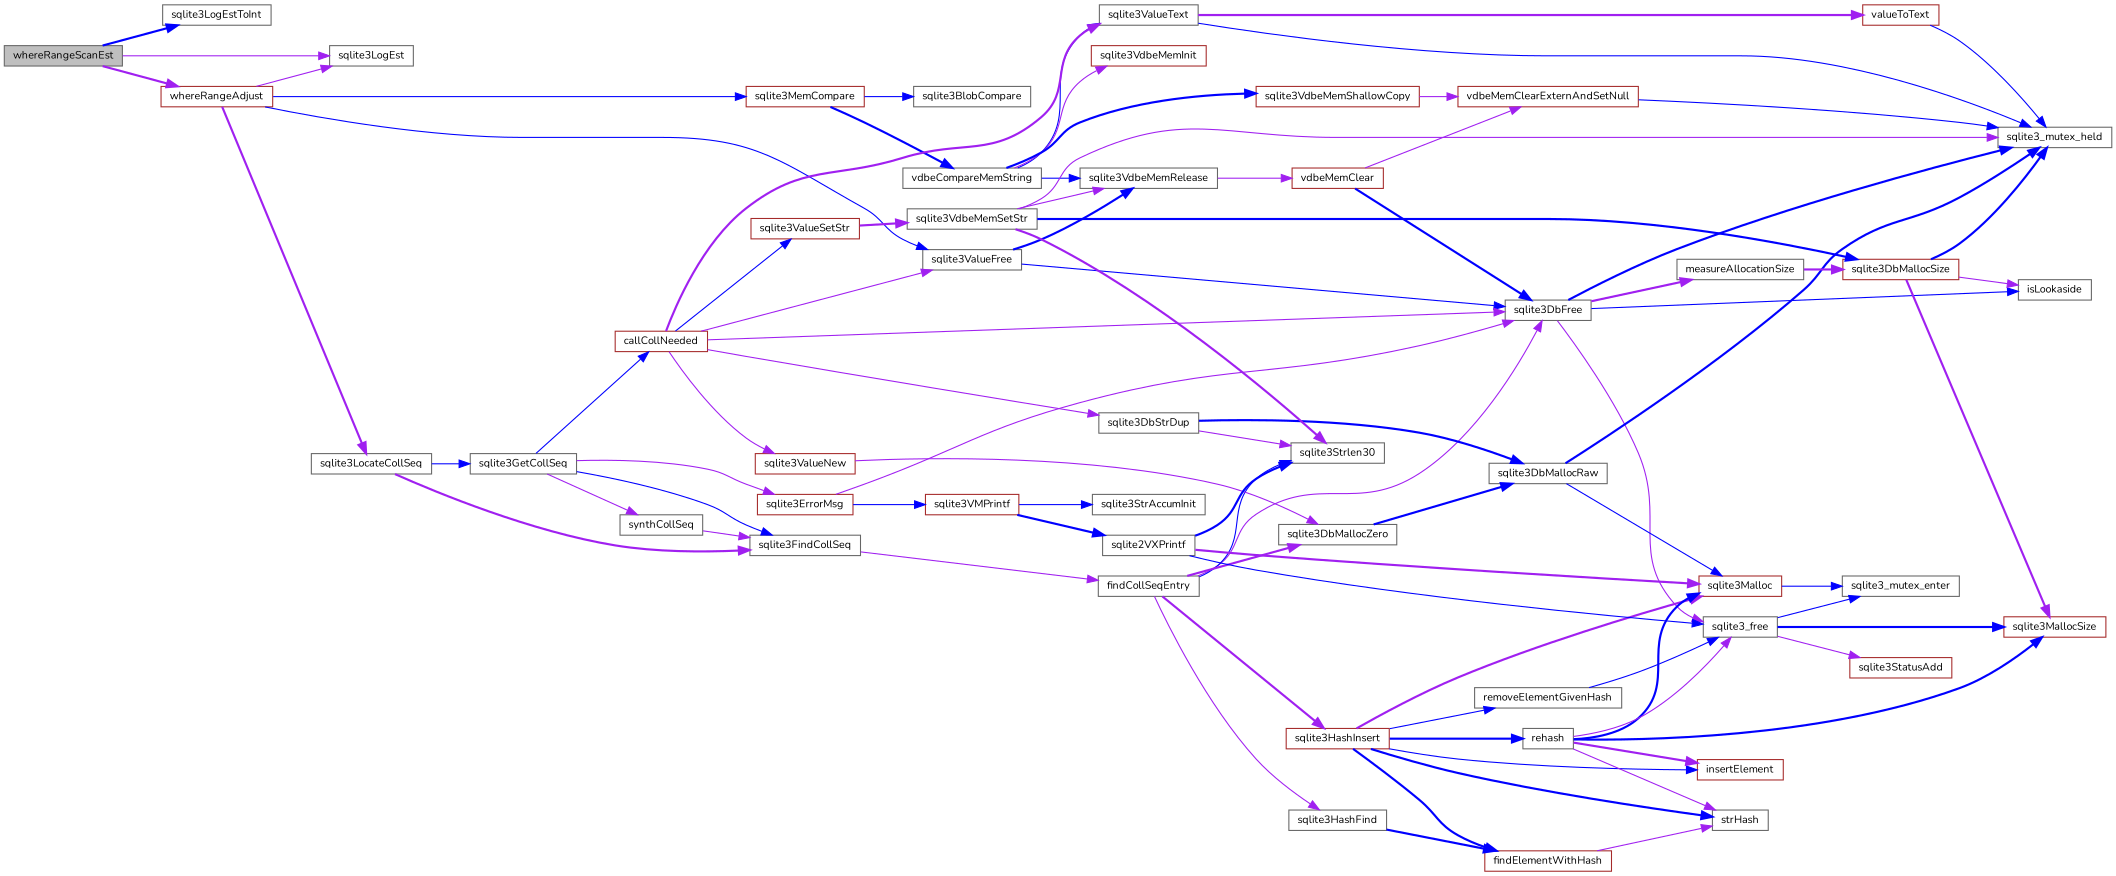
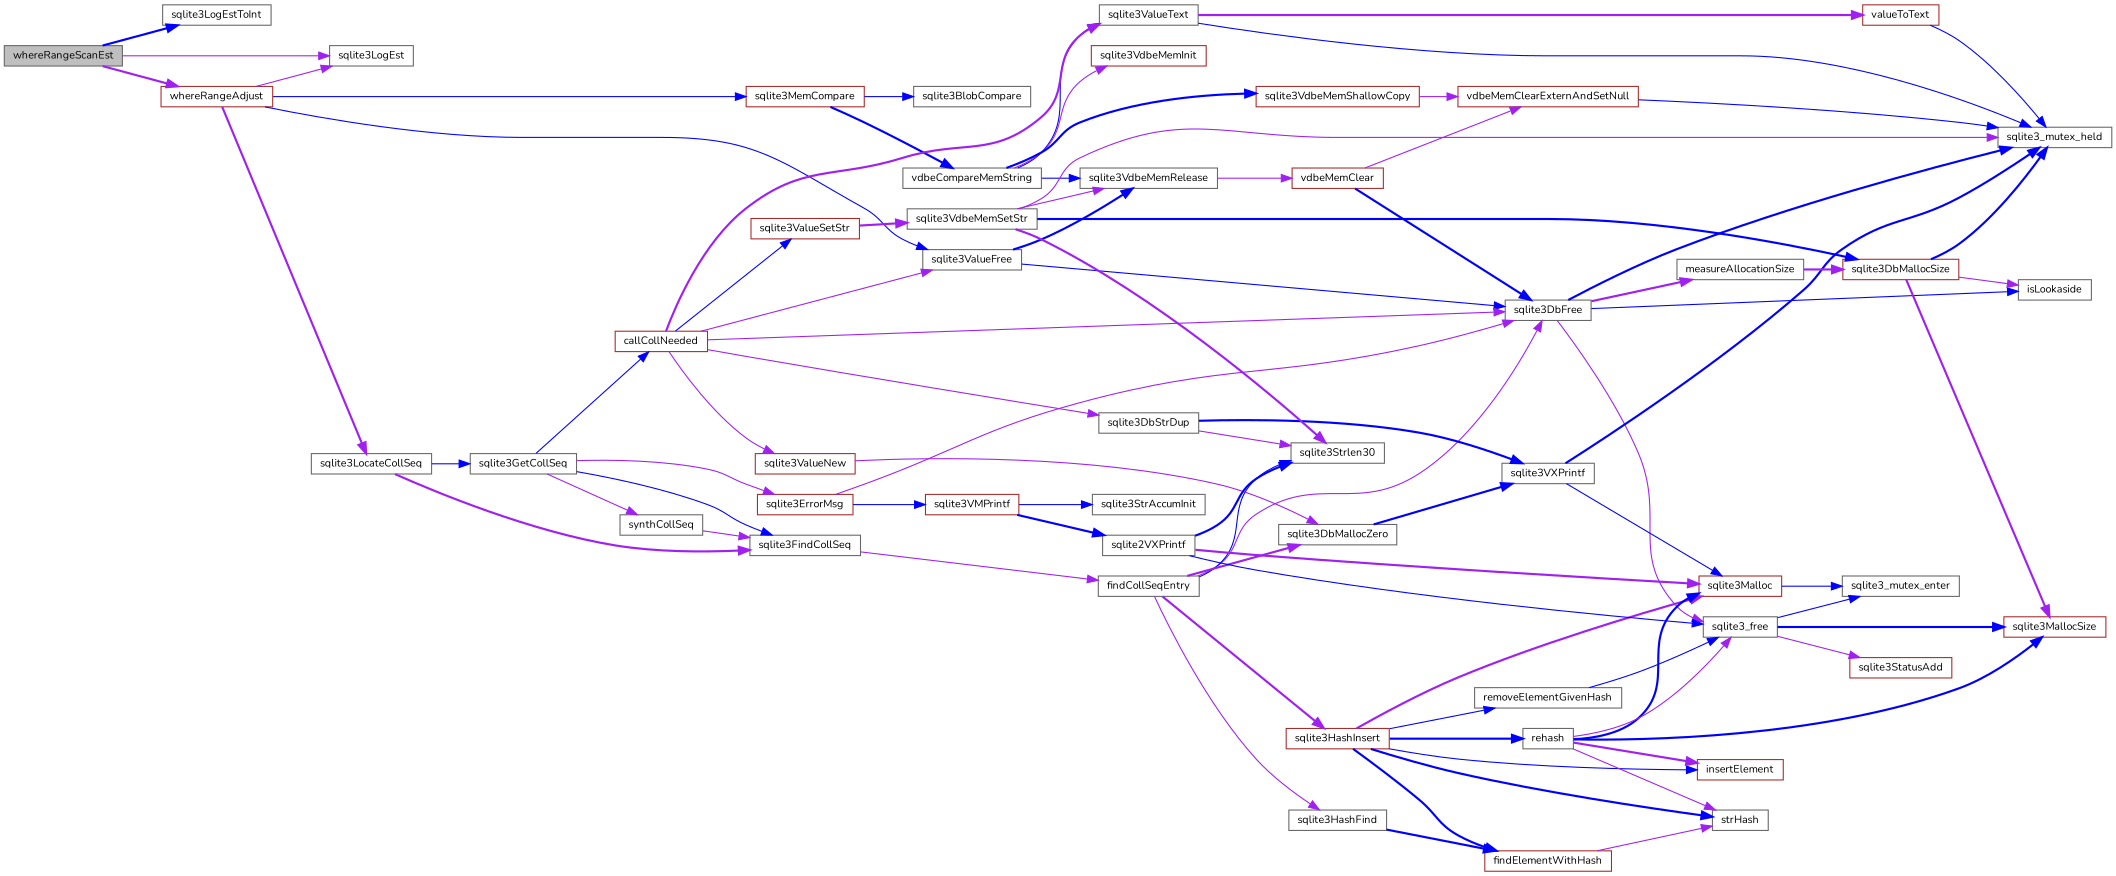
(1548, 473) -> (1548, 473)
